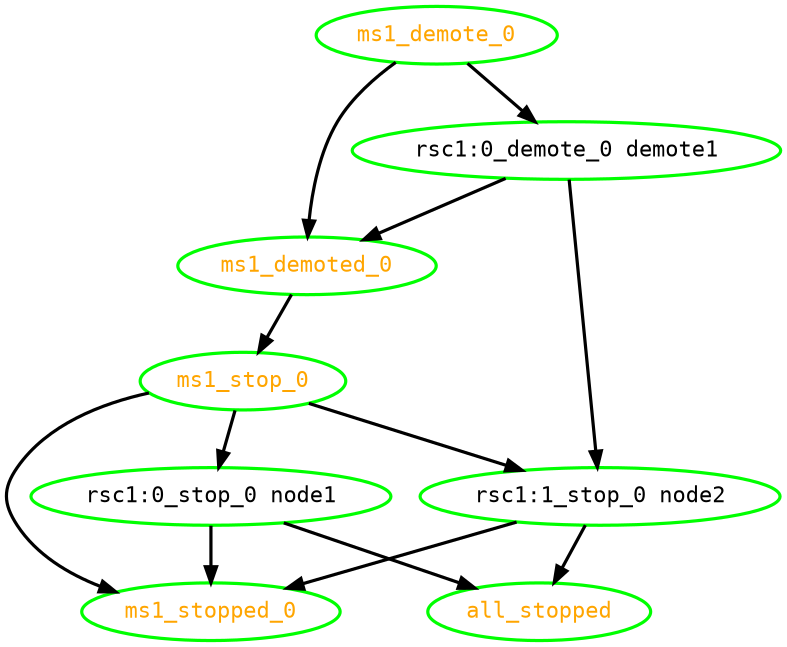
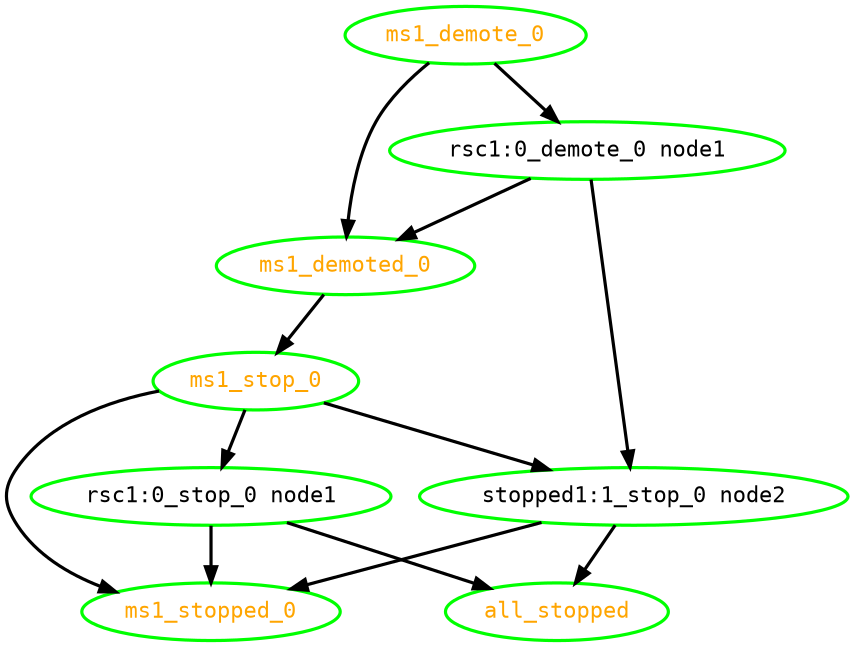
(566, 151) -> (587, 151)
(600, 496) -> (634, 496)
